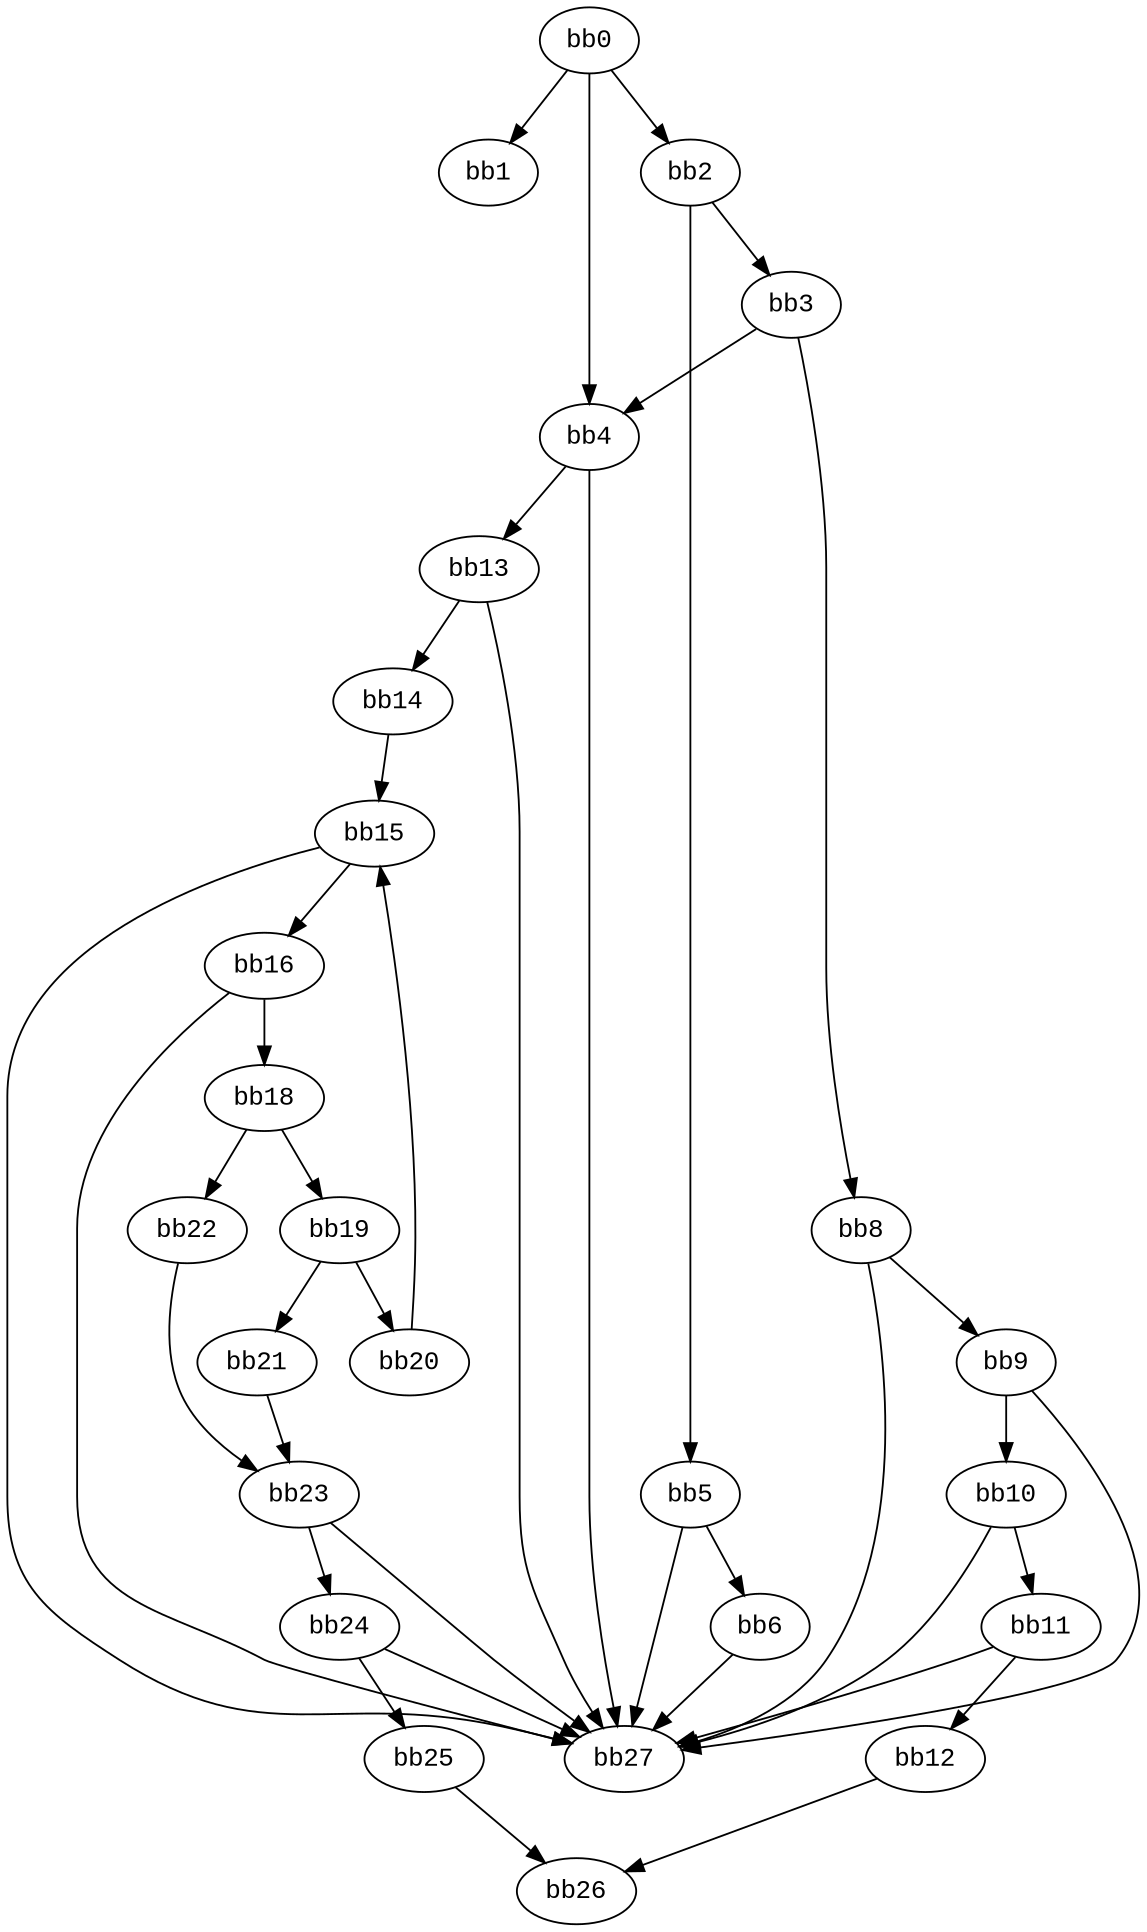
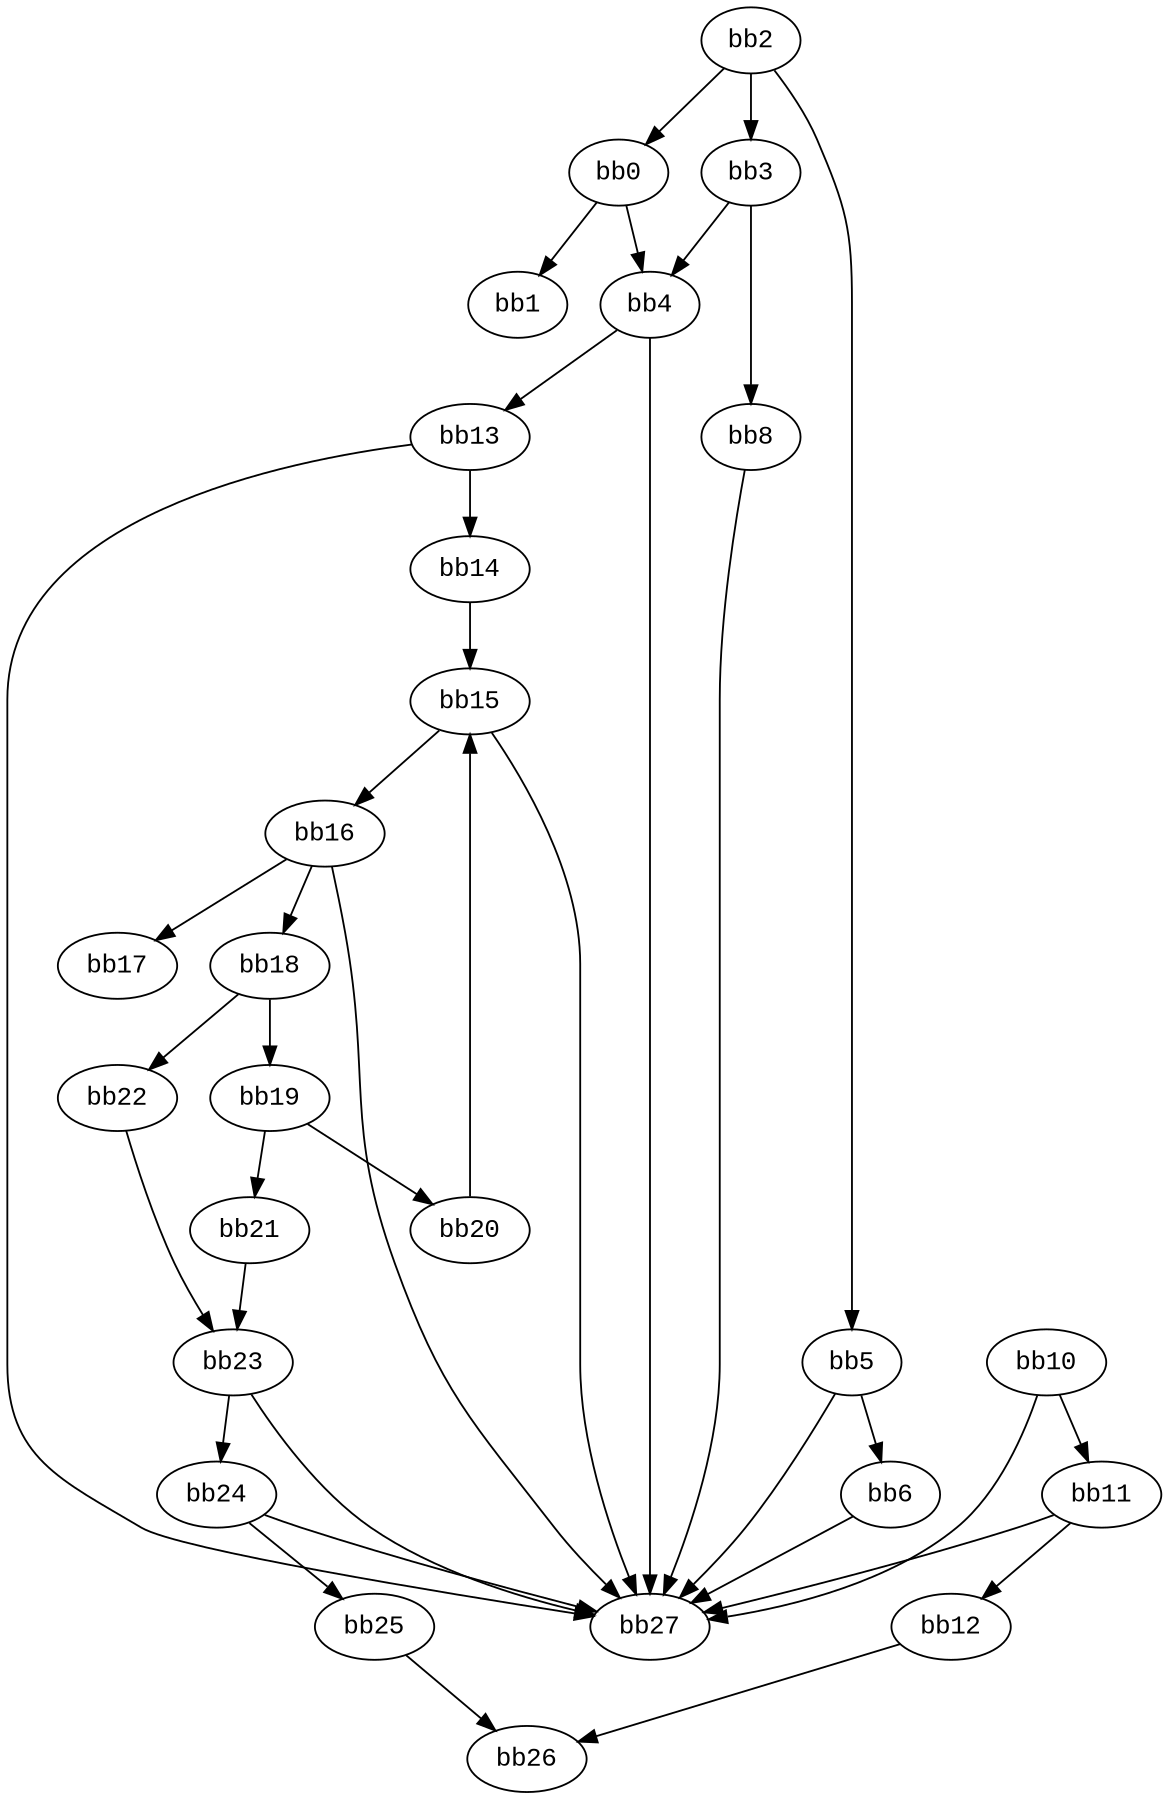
(634, 99) -> (692, 100)
none -> (118, 966)
(1006, 1362) -> none
